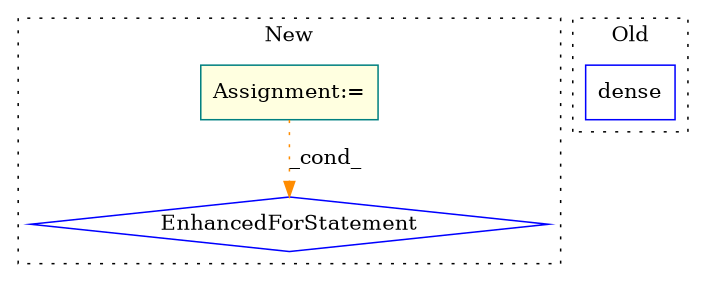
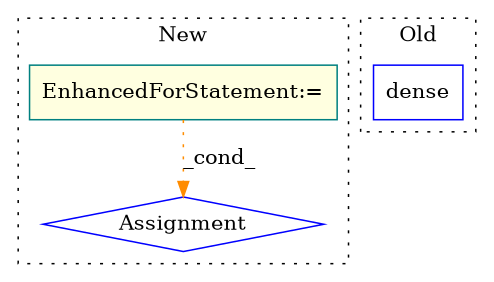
(289, 92) -> (183, 92)
(289, 224) -> (183, 224)
